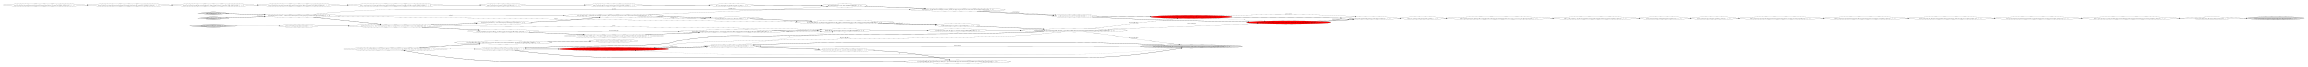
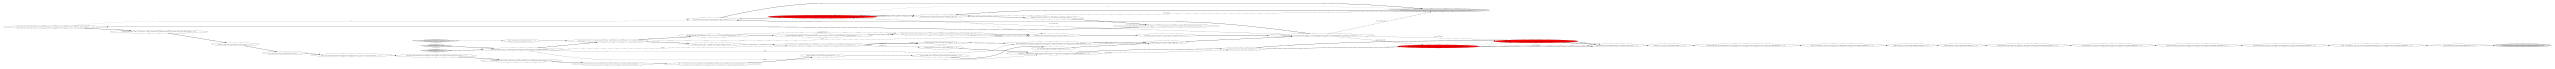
(787, 5) -> (1110, 45)
none -> (285, 53)
